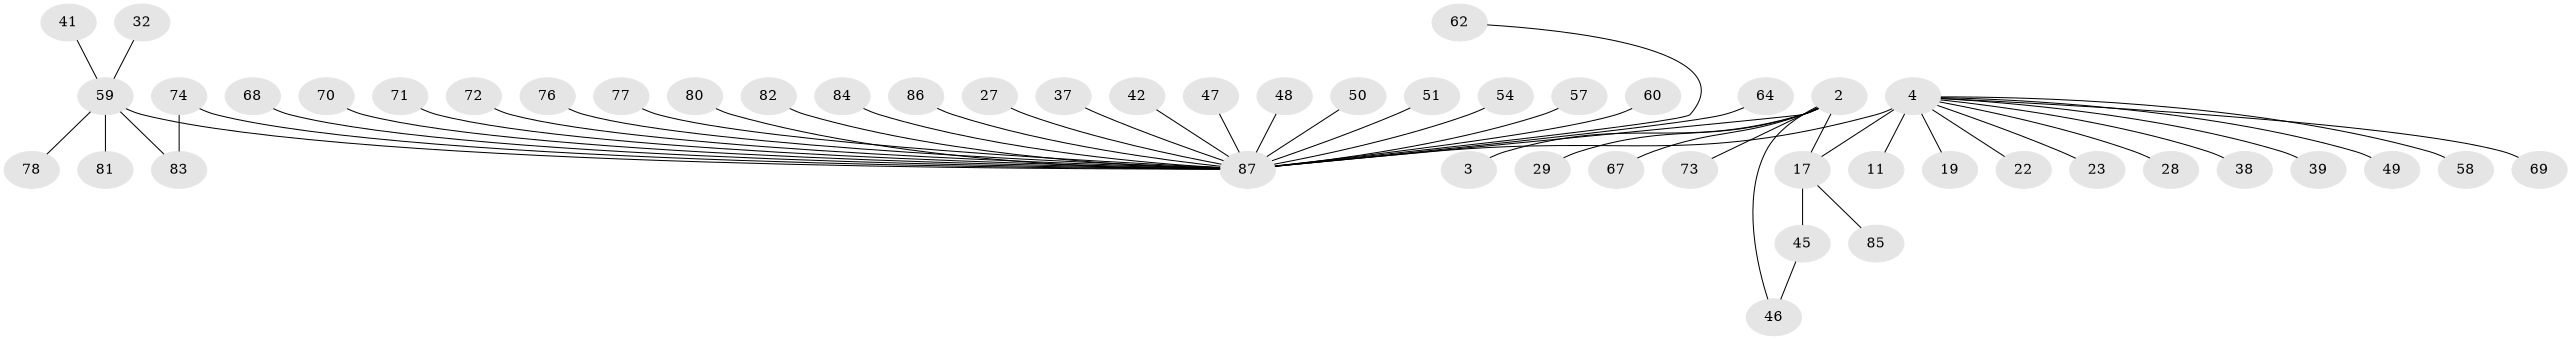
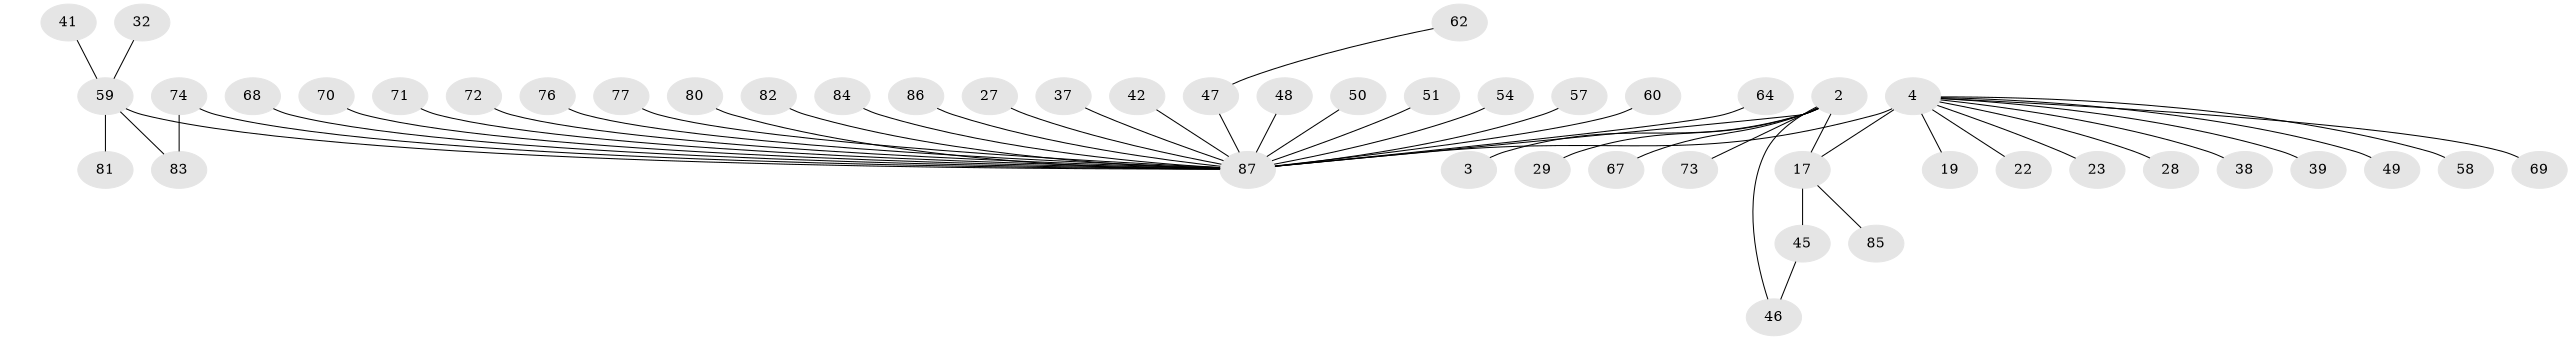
(1693, 109) -> (1332, 52)
(32, 170) -> none
(1876, 170) -> none
